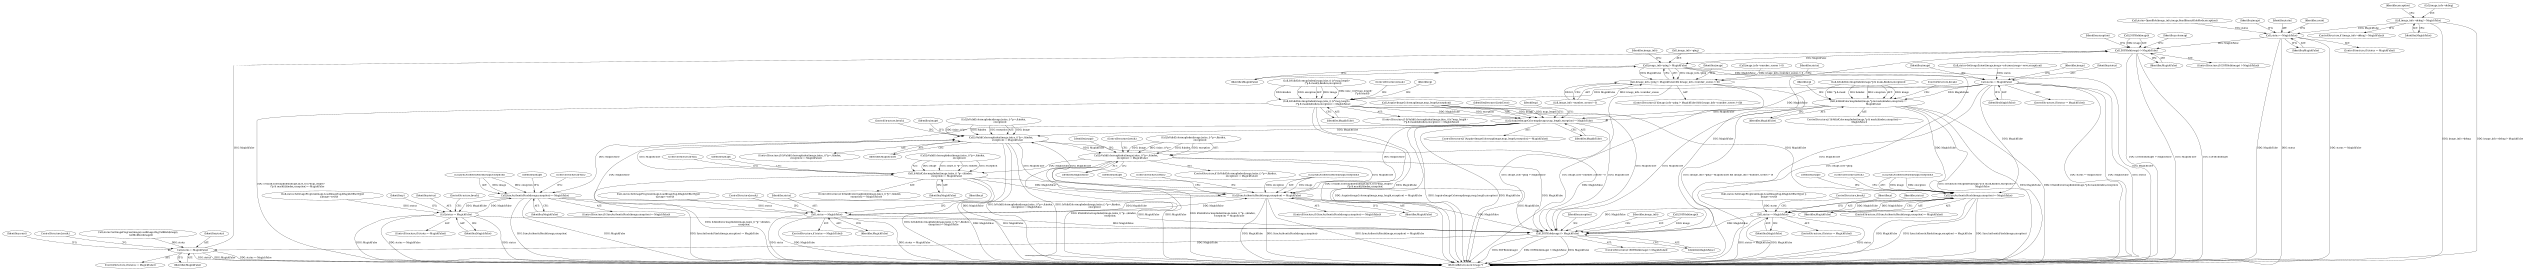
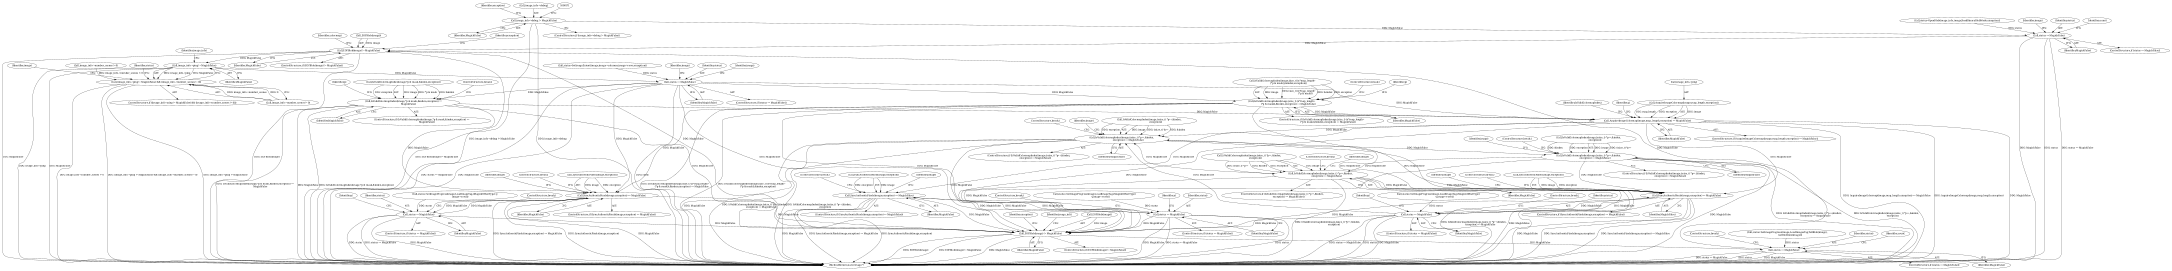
none -> (565, 6)
(1676, 58) -> (1684, 92)
(1491, 103) -> (1582, 103)
